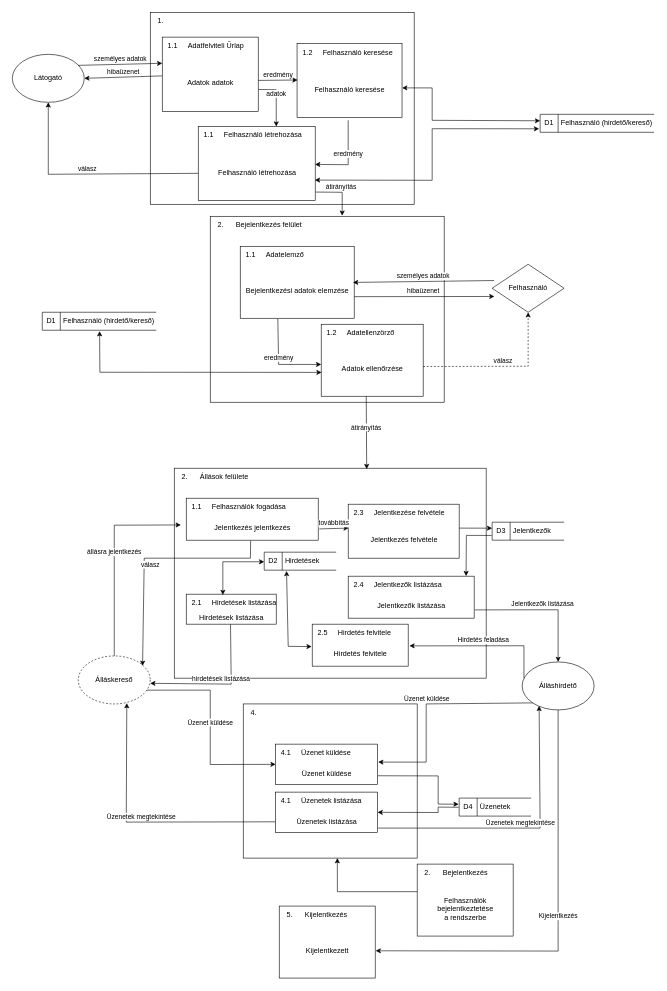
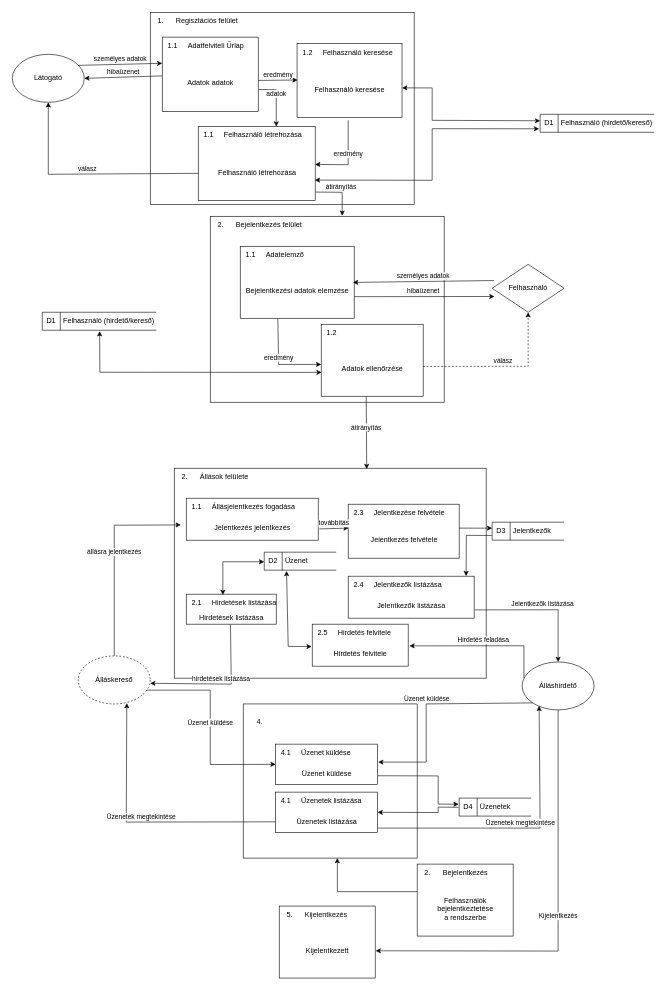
none -> (210, 21)
(375, 333) -> none
(252, 507) -> (259, 507)
(305, 561) -> (297, 561)
(144, 605) -> none
(254, 713) -> (260, 722)
